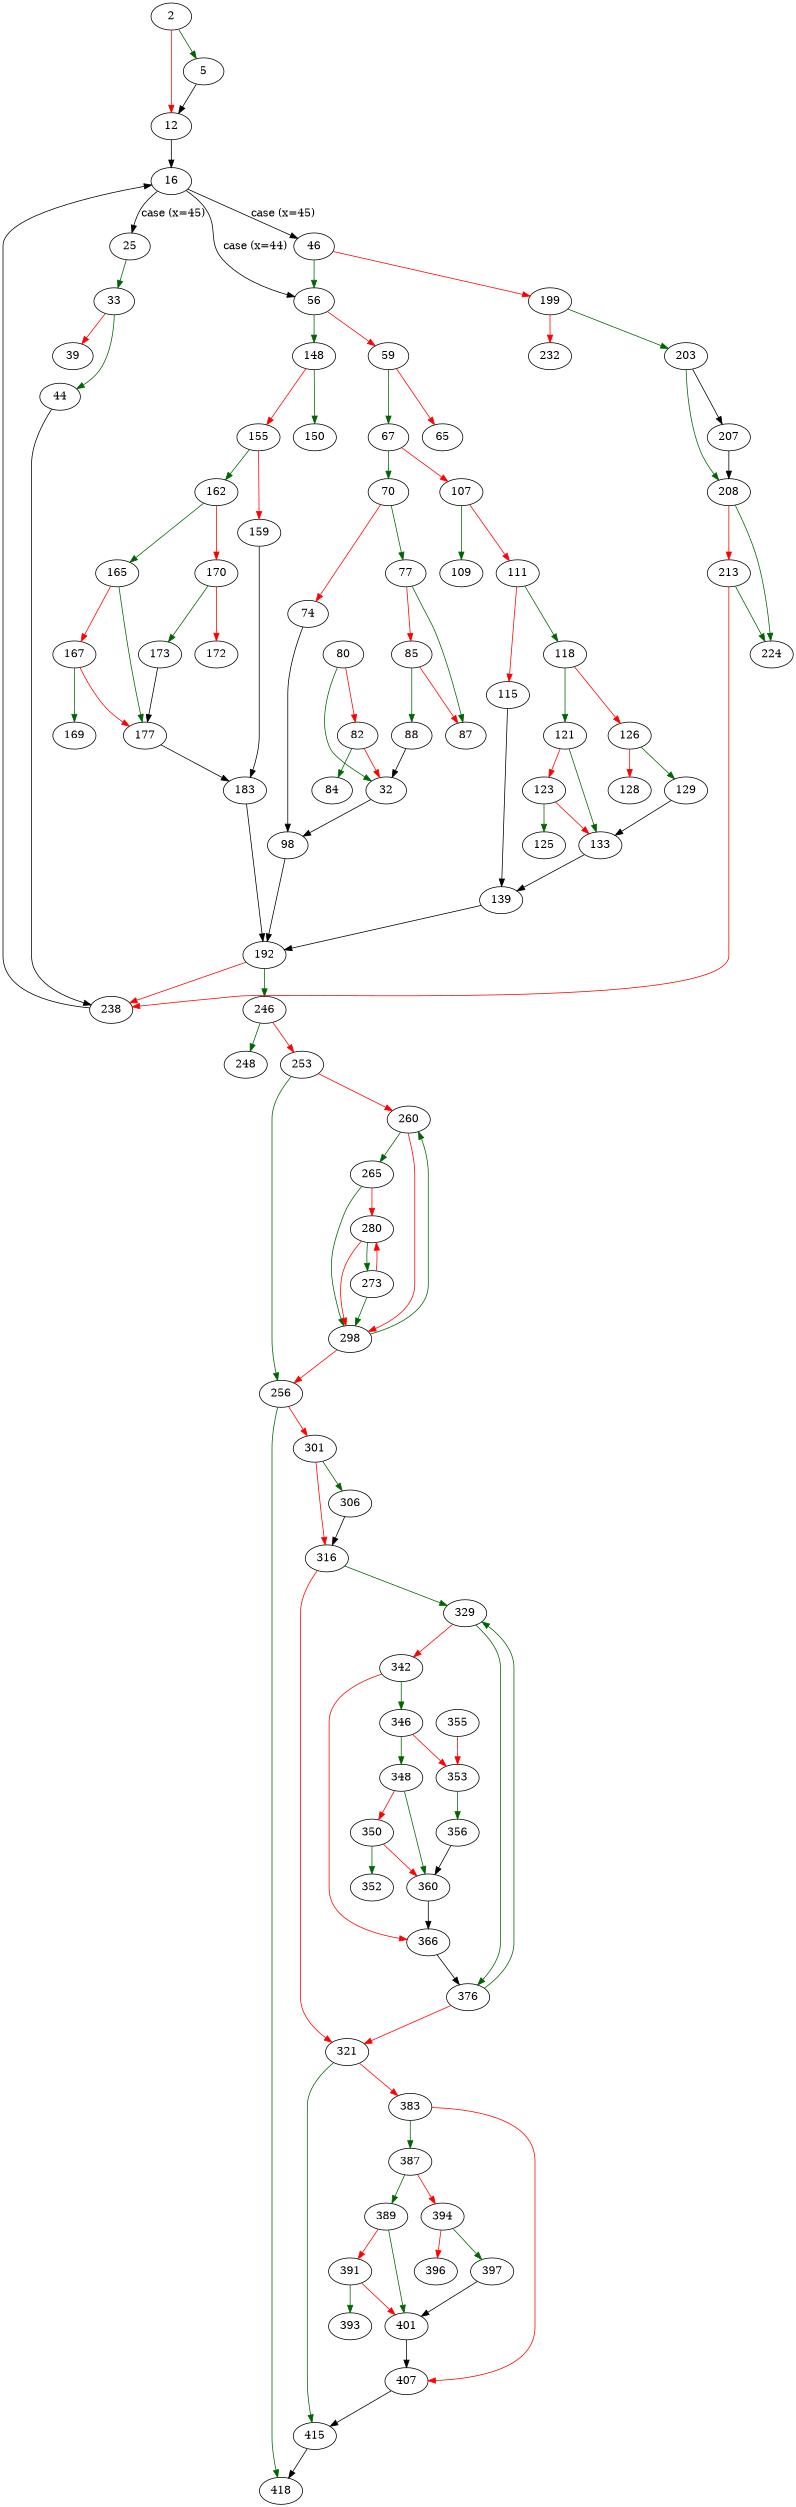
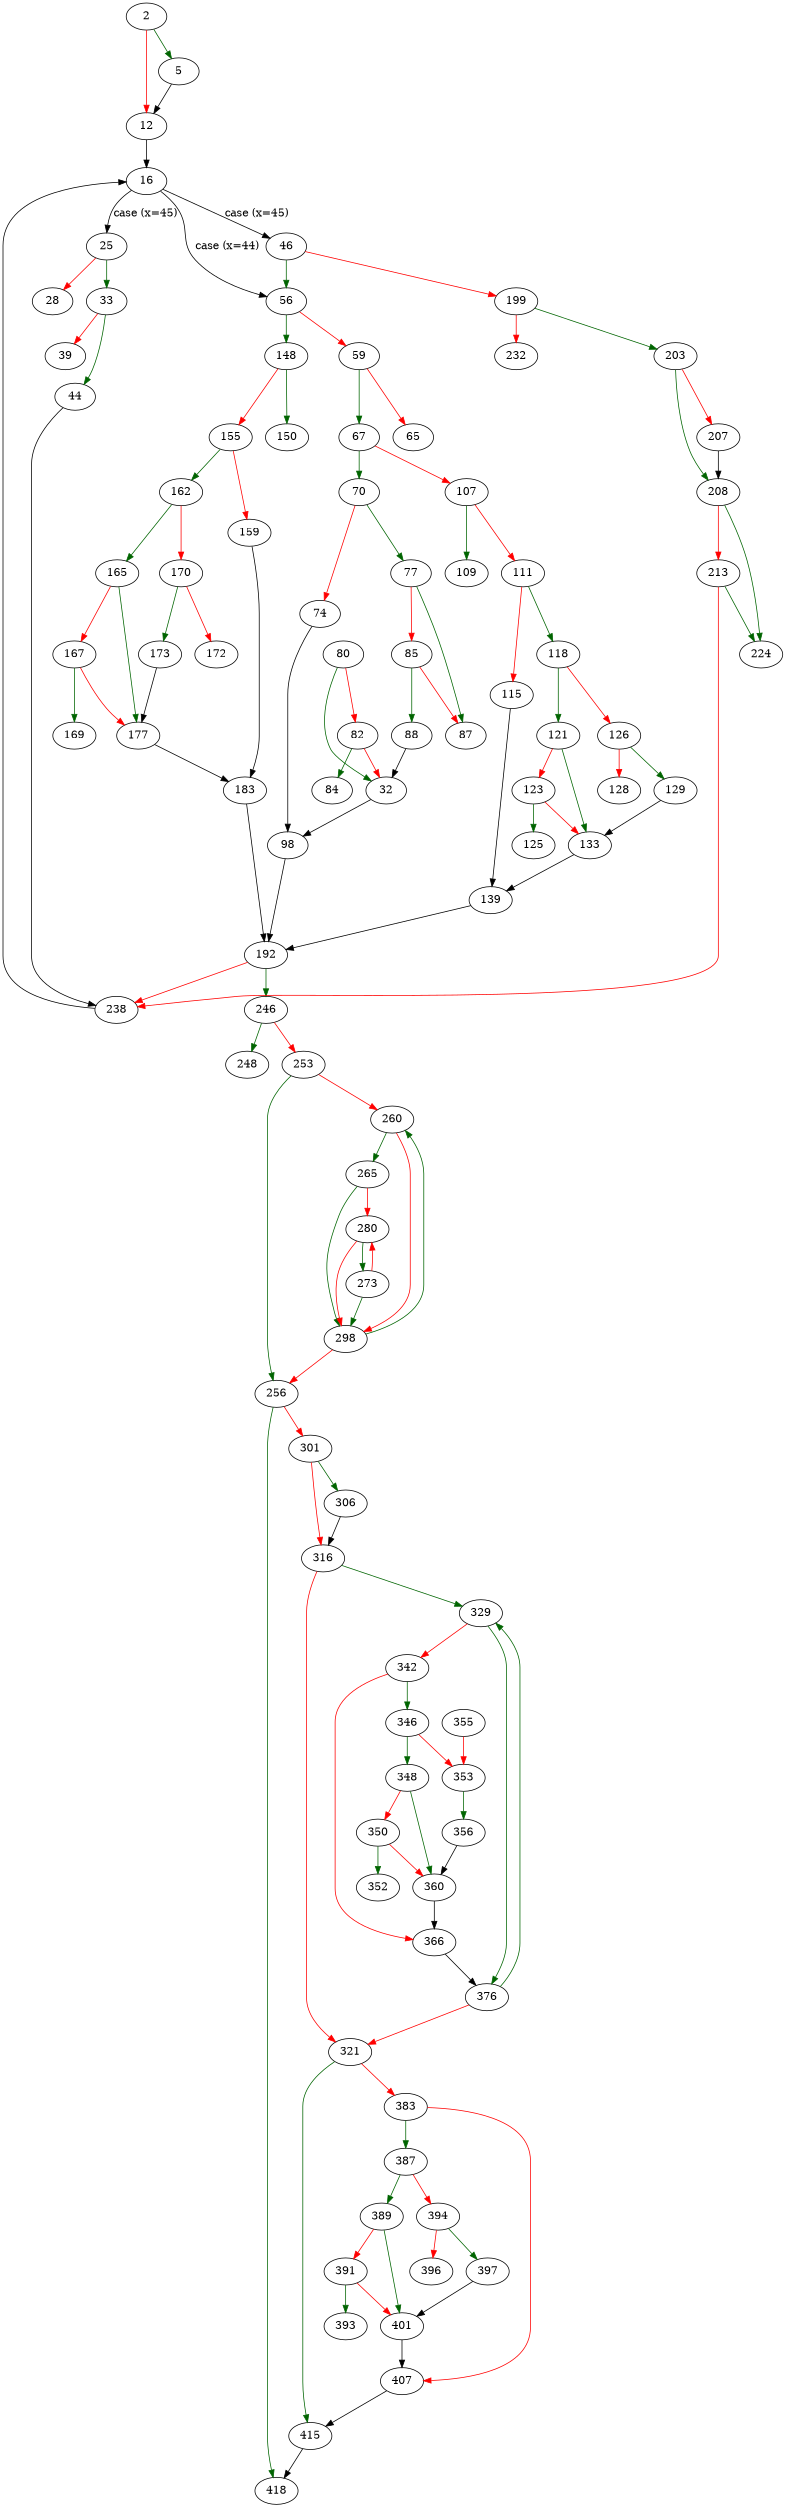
none -> (53, 301)
(706, 393) -> (695, 393)
